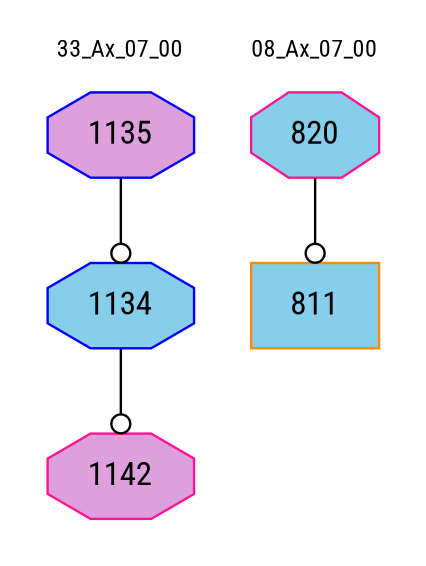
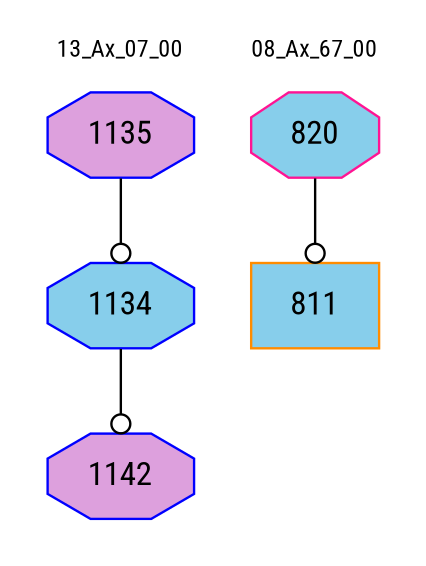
(121, 51) -> (121, 51)
(315, 51) -> (315, 51)
(121, 476) -> (121, 476)
